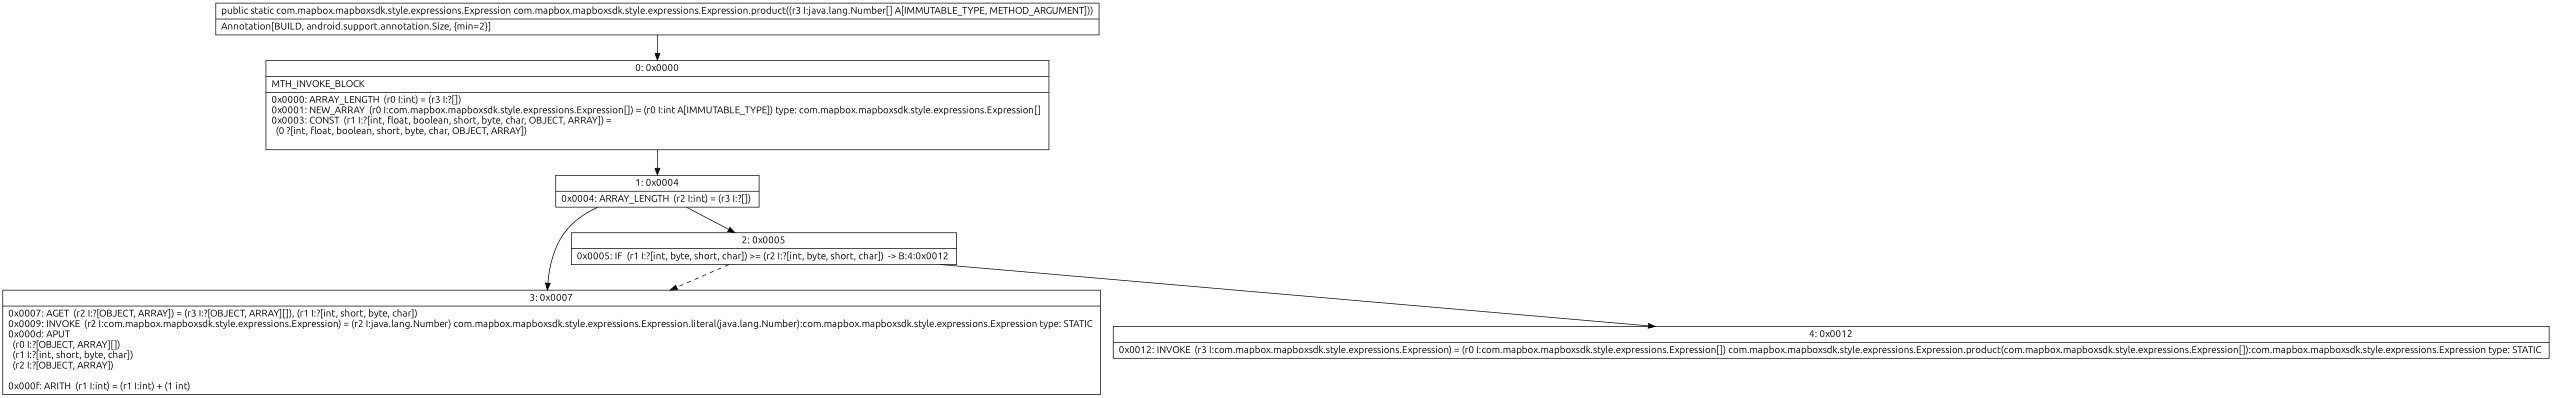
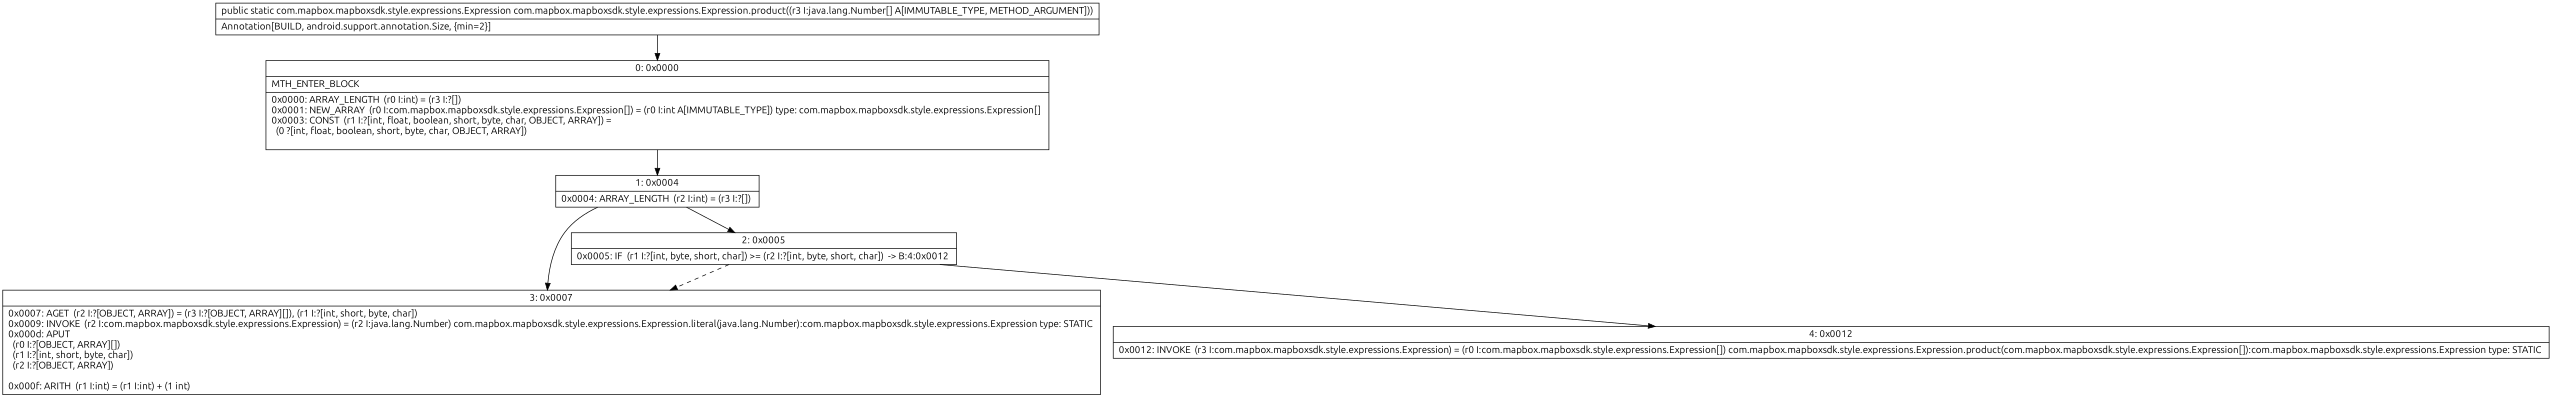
(318, 84) -> (315, 84)
